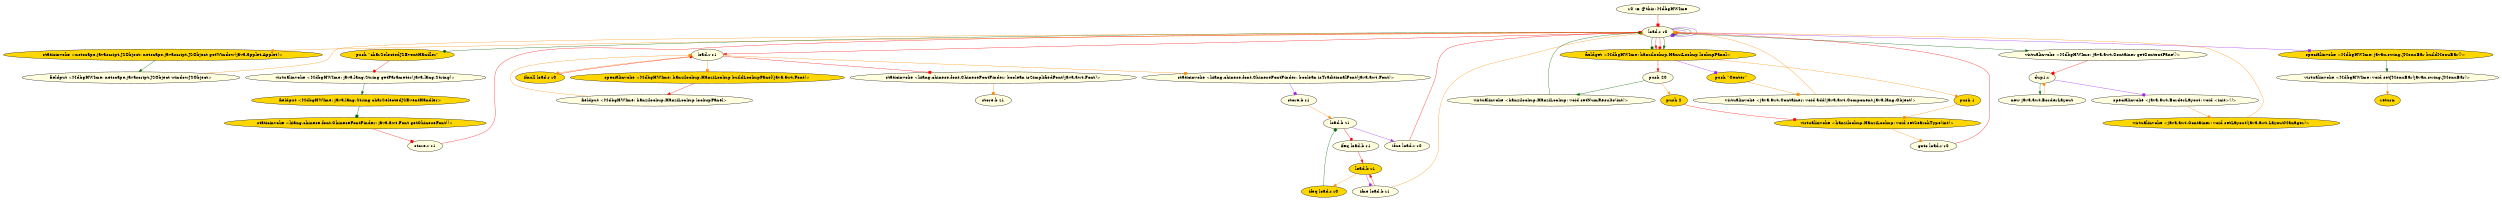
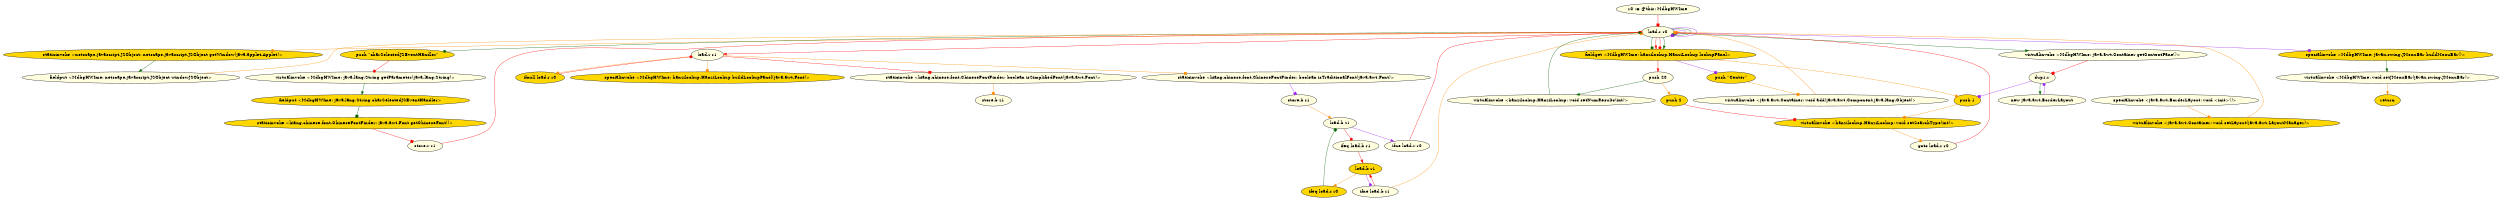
(2098, 87) -> (2006, 88)
(2044, 90) -> (2044, 90)
(654, 100) -> none
